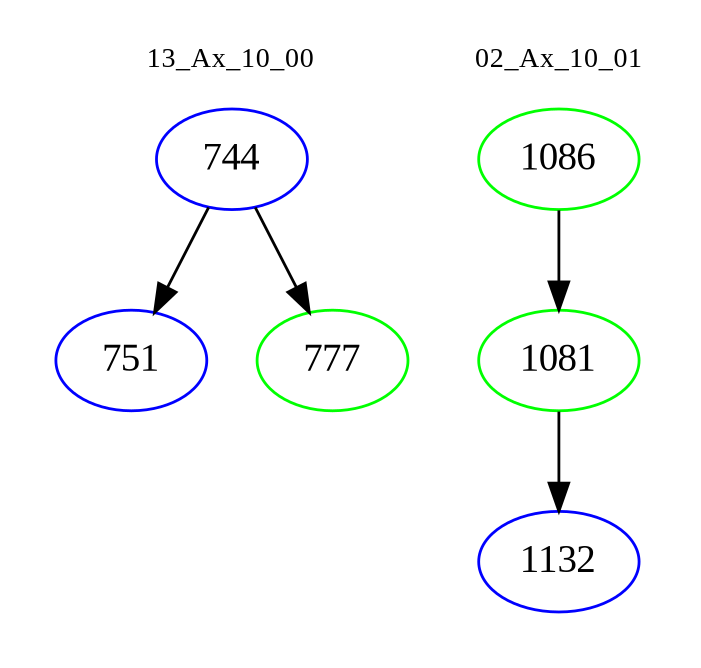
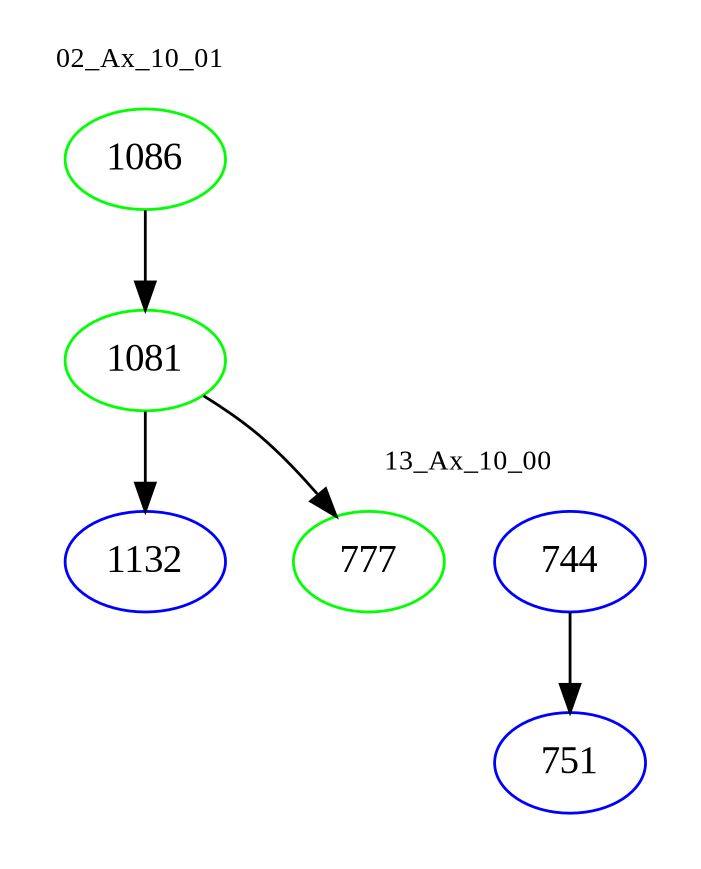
(276, 247) -> (289, 463)
